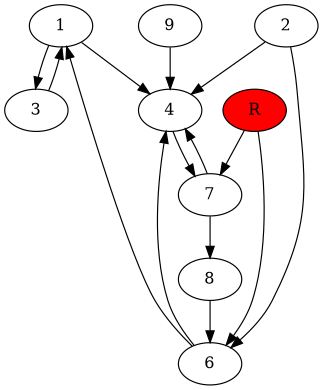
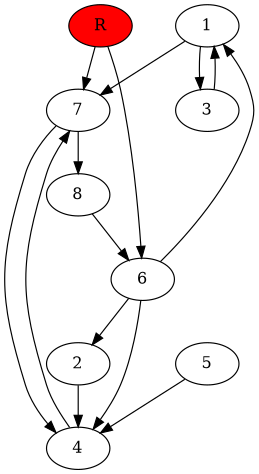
(170, 26) -> (207, 364)
(111, 64) -> (148, 65)
(303, 202) -> (114, 317)
